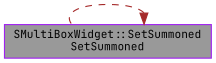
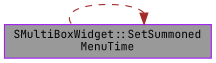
(108, 41) -> (108, 41)
